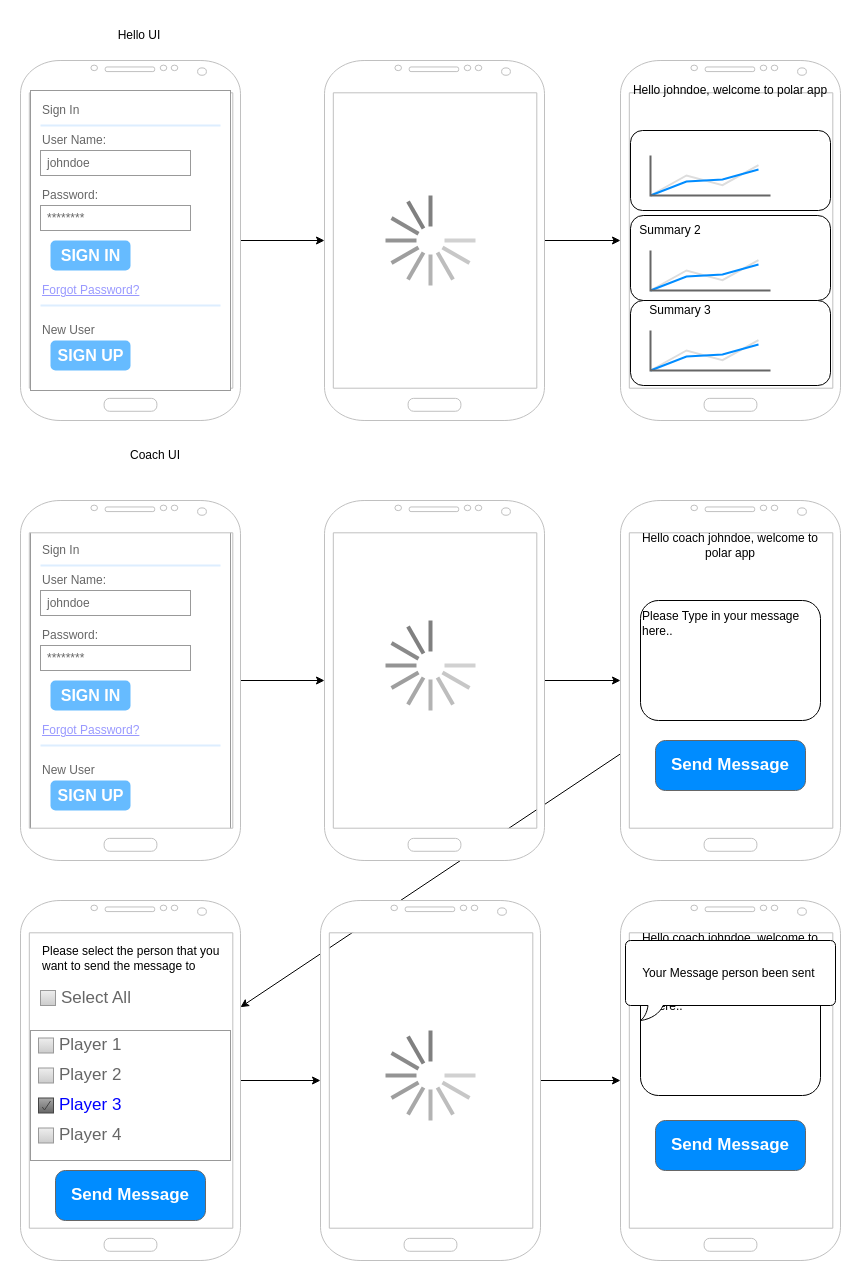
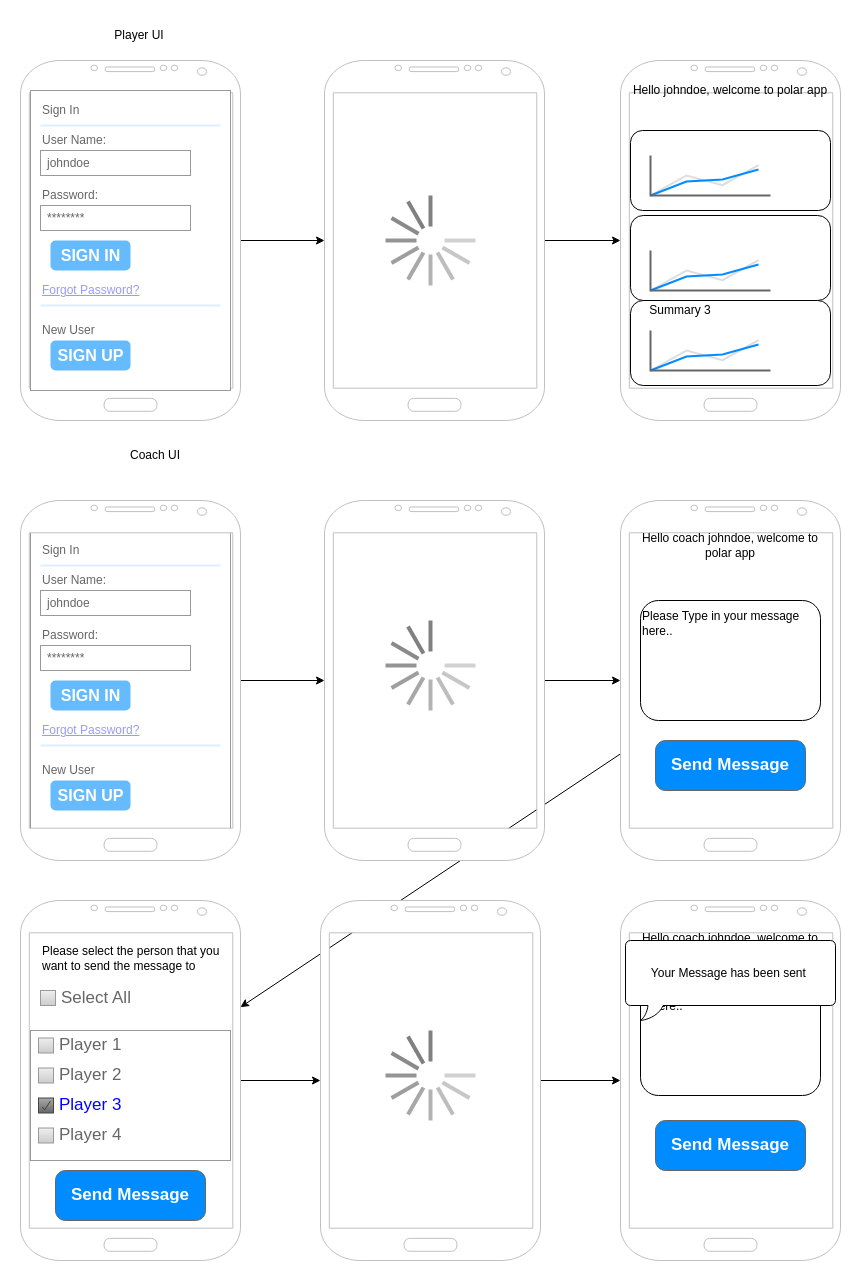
(140, 36) -> (140, 36)
(671, 231) -> none
(731, 974) -> (731, 974)
